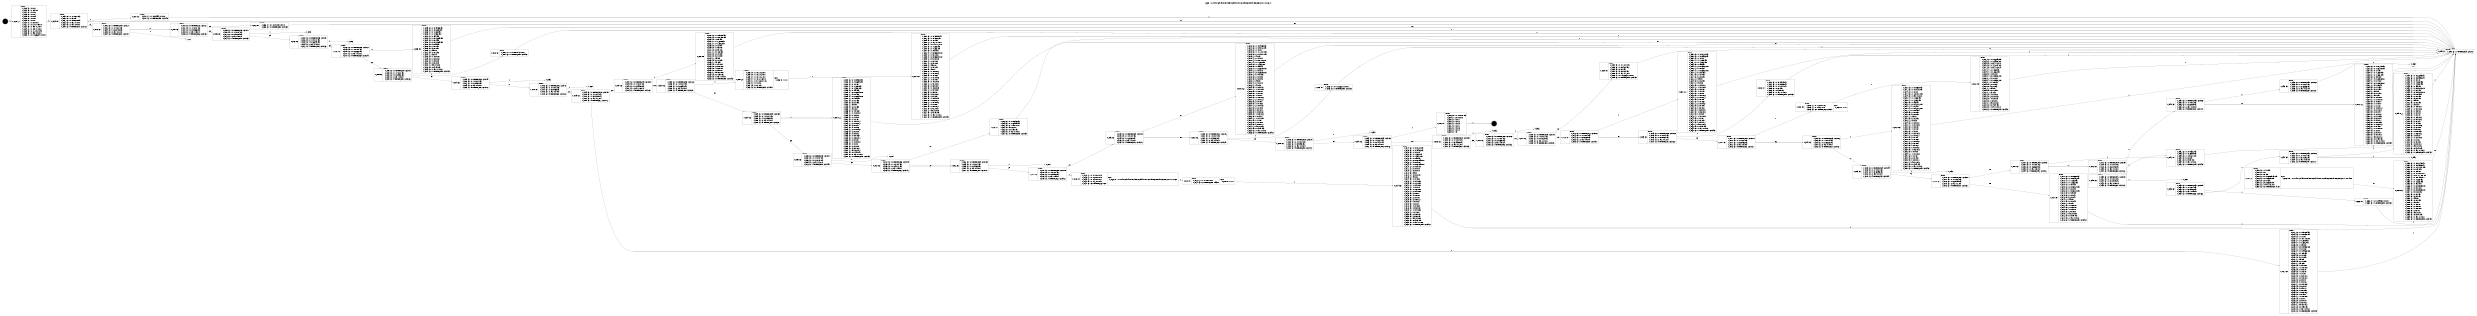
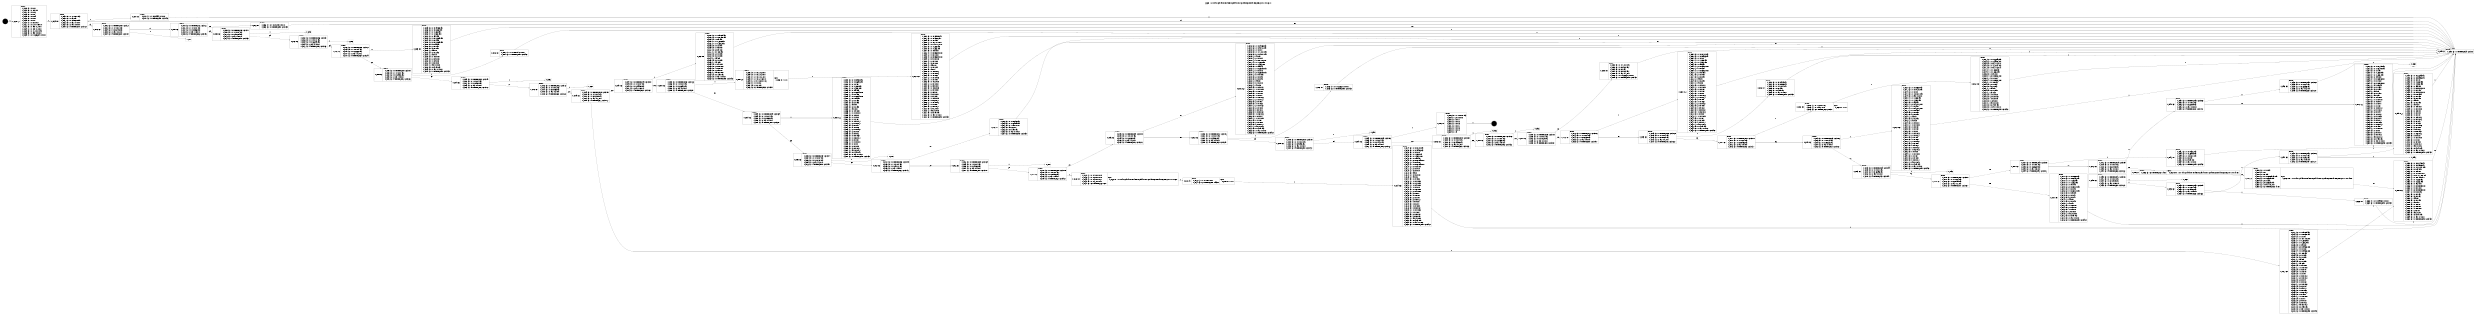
(2142, 159) -> (2146, 185)
none -> (2185, 173)
(2442, 207) -> (2356, 233)
